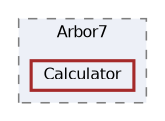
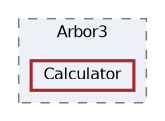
(83, 33) -> (83, 33)
